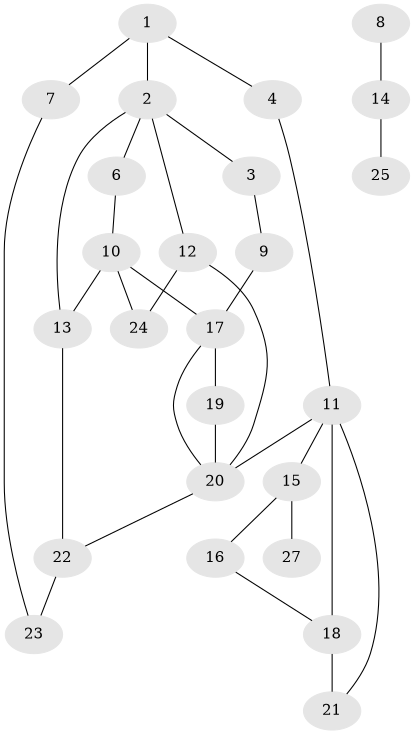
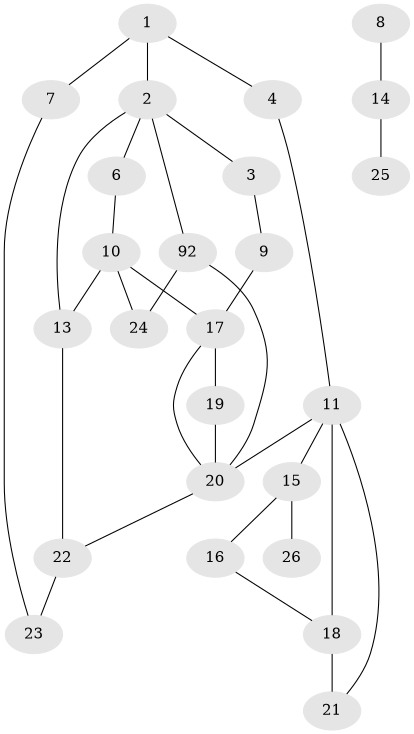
(188, 253) -> (188, 253)
(292, 558) -> (292, 558)
